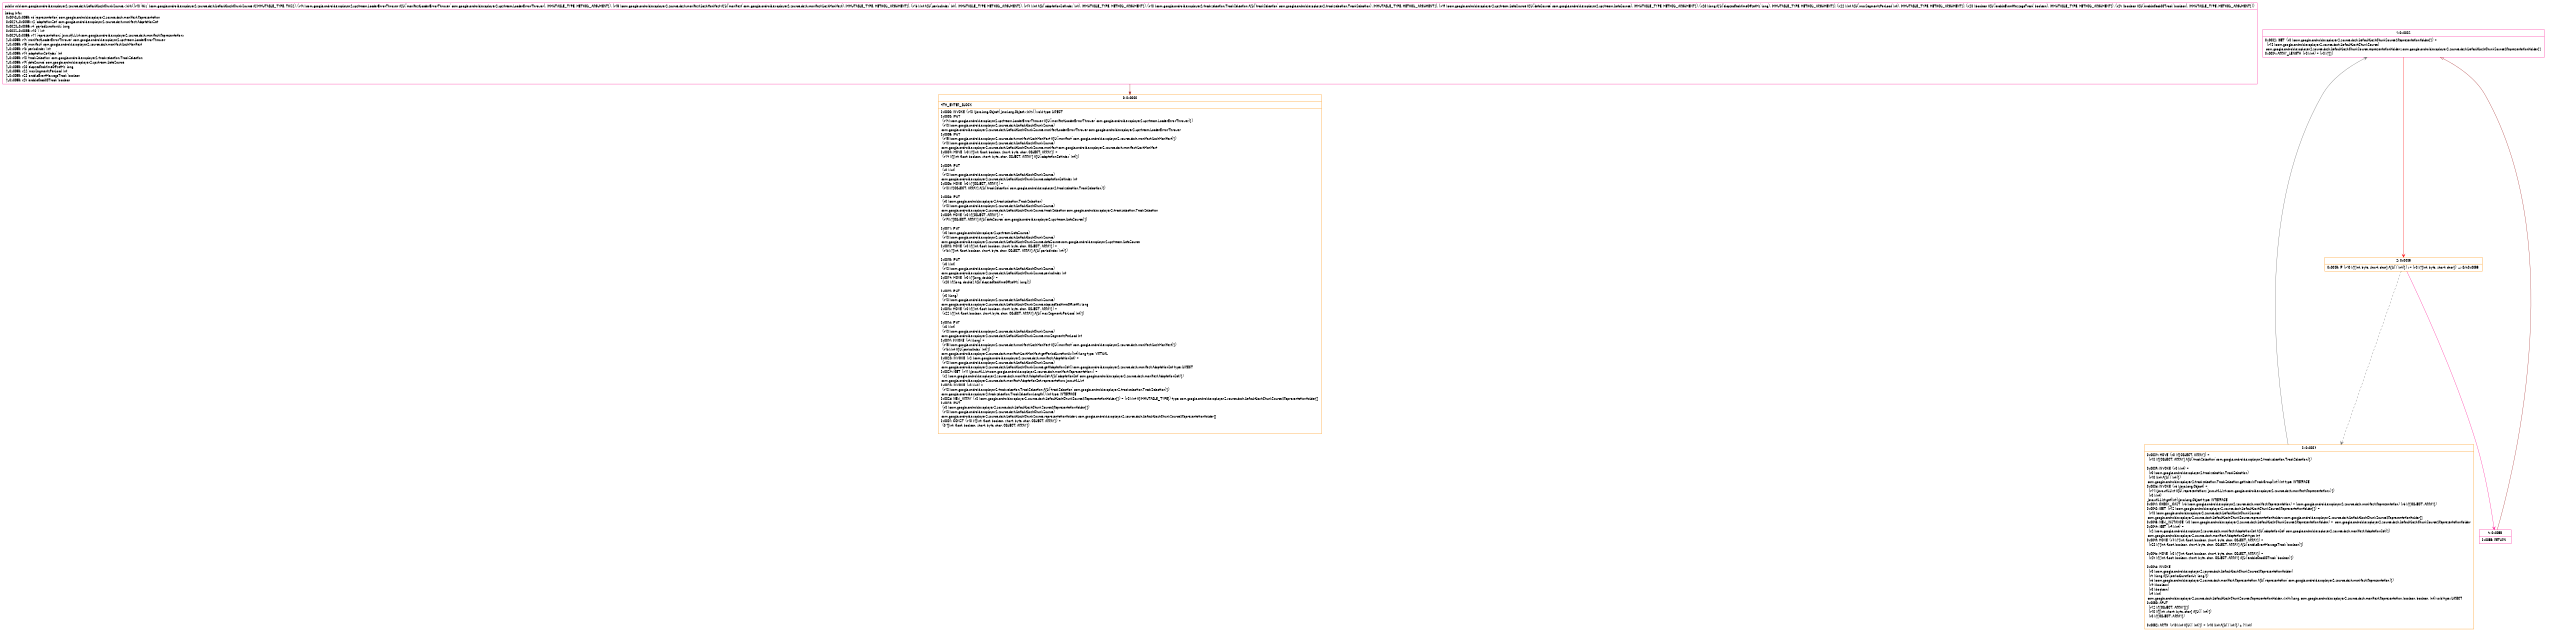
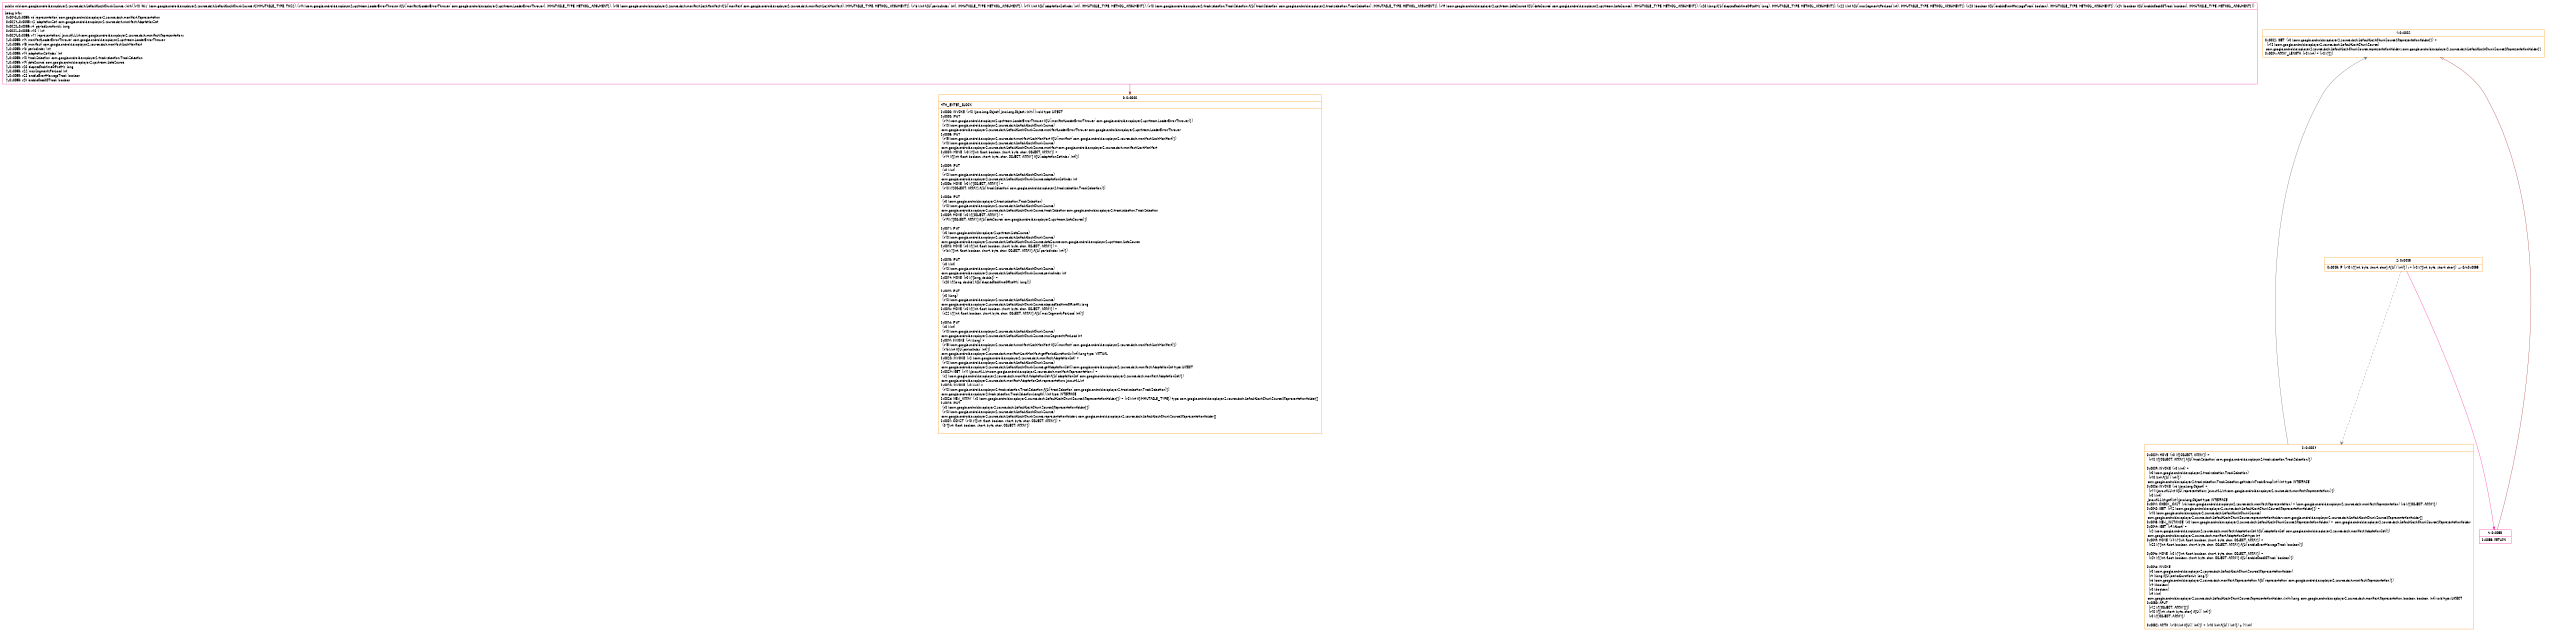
(2404, 43) -> (2404, 43)
(2404, 156) -> none
(2460, 396) -> (2460, 396)
(2166, 527) -> (2167, 527)
